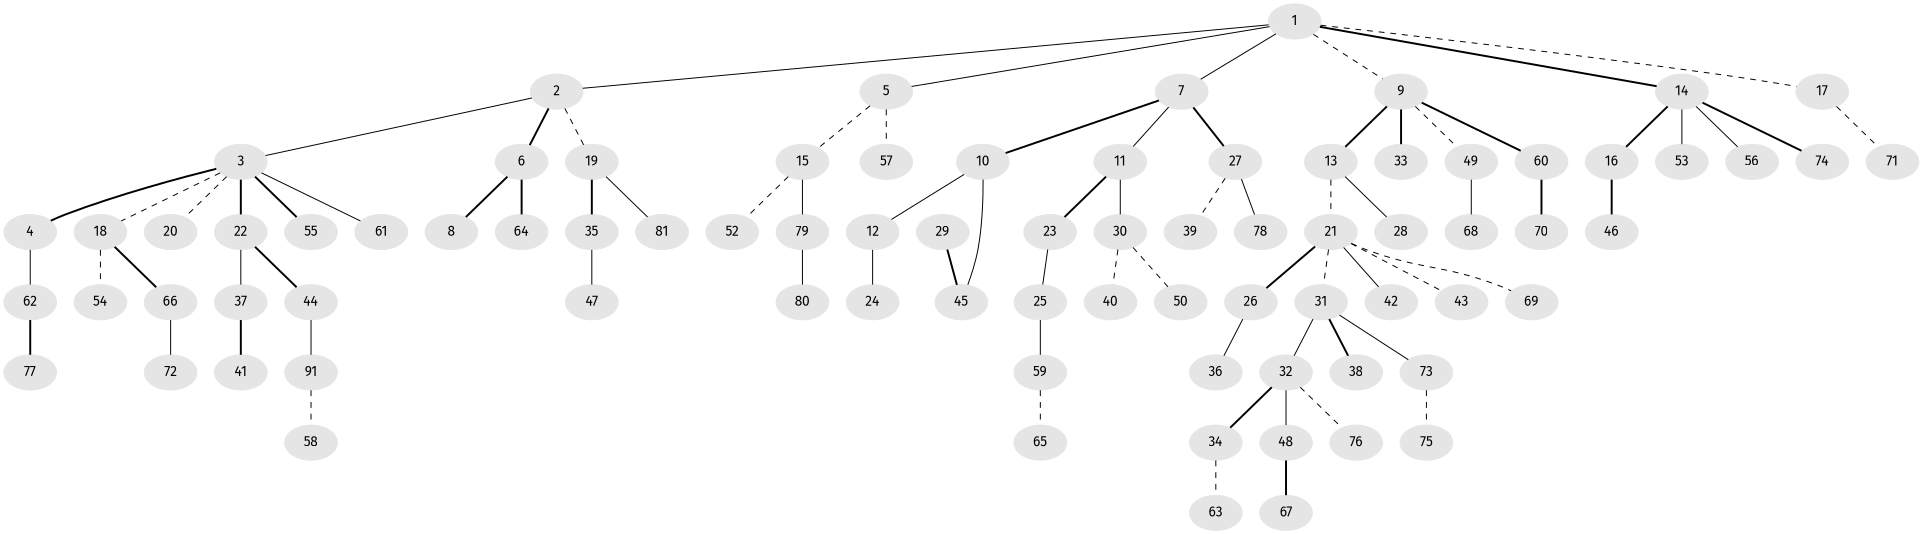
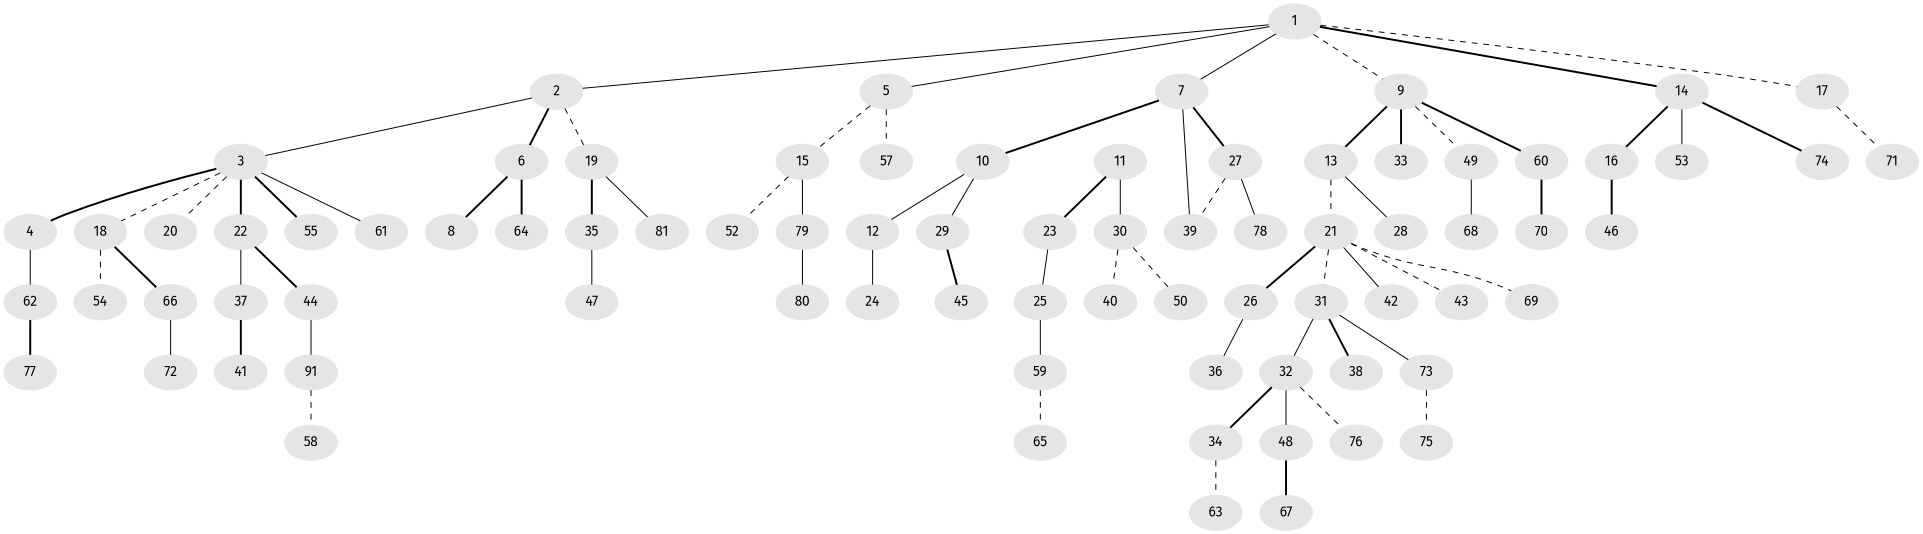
(1151, 127) -> (1186, 162)
(1752, 162) -> none
(980, 233) -> (963, 197)
